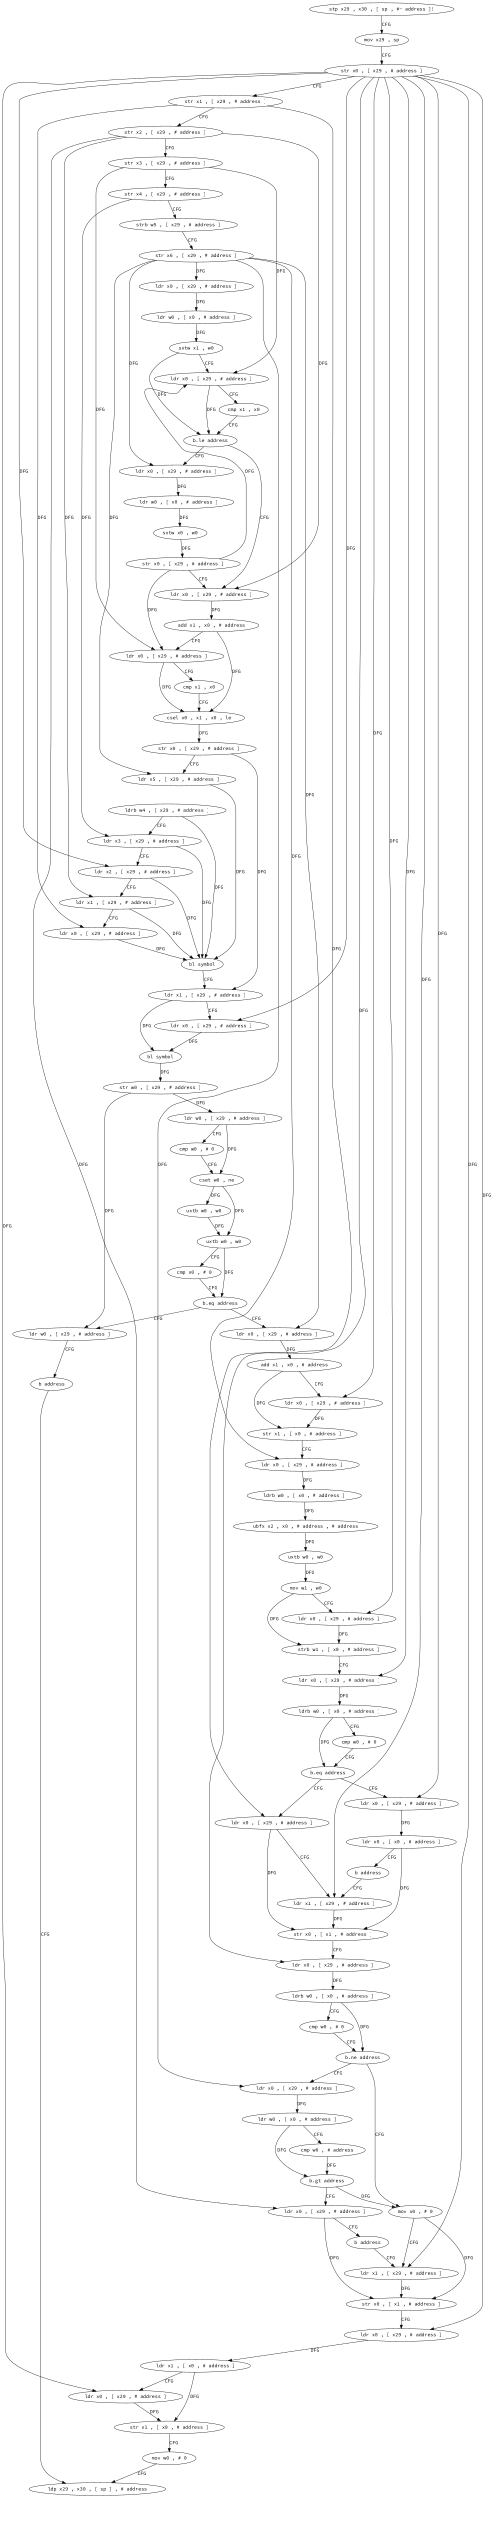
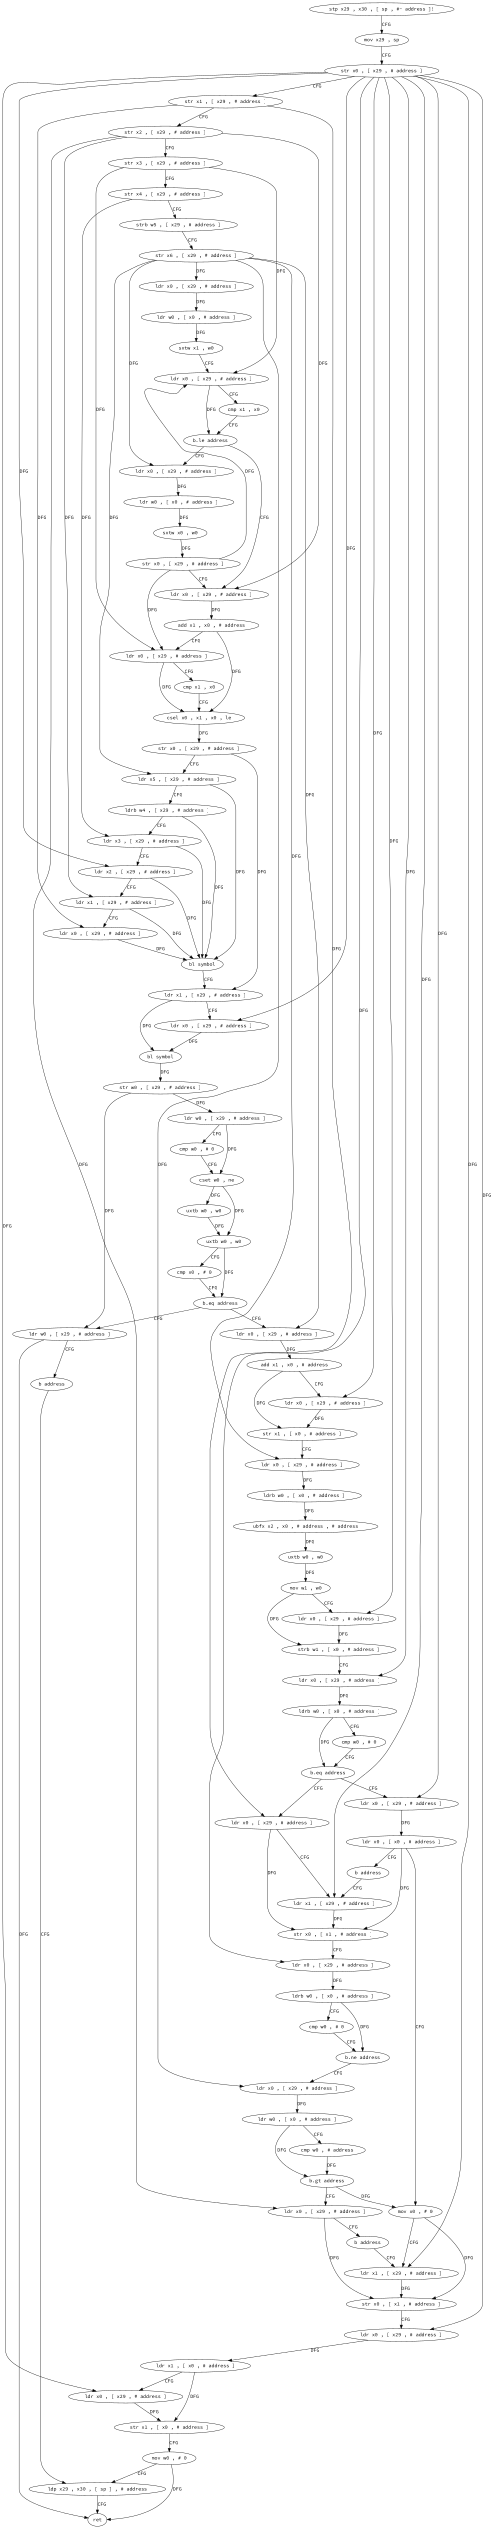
(156, 394) -> none
none -> (174, 793)
(375, 2139) -> (415, 2024)
none -> (97, 2520)
